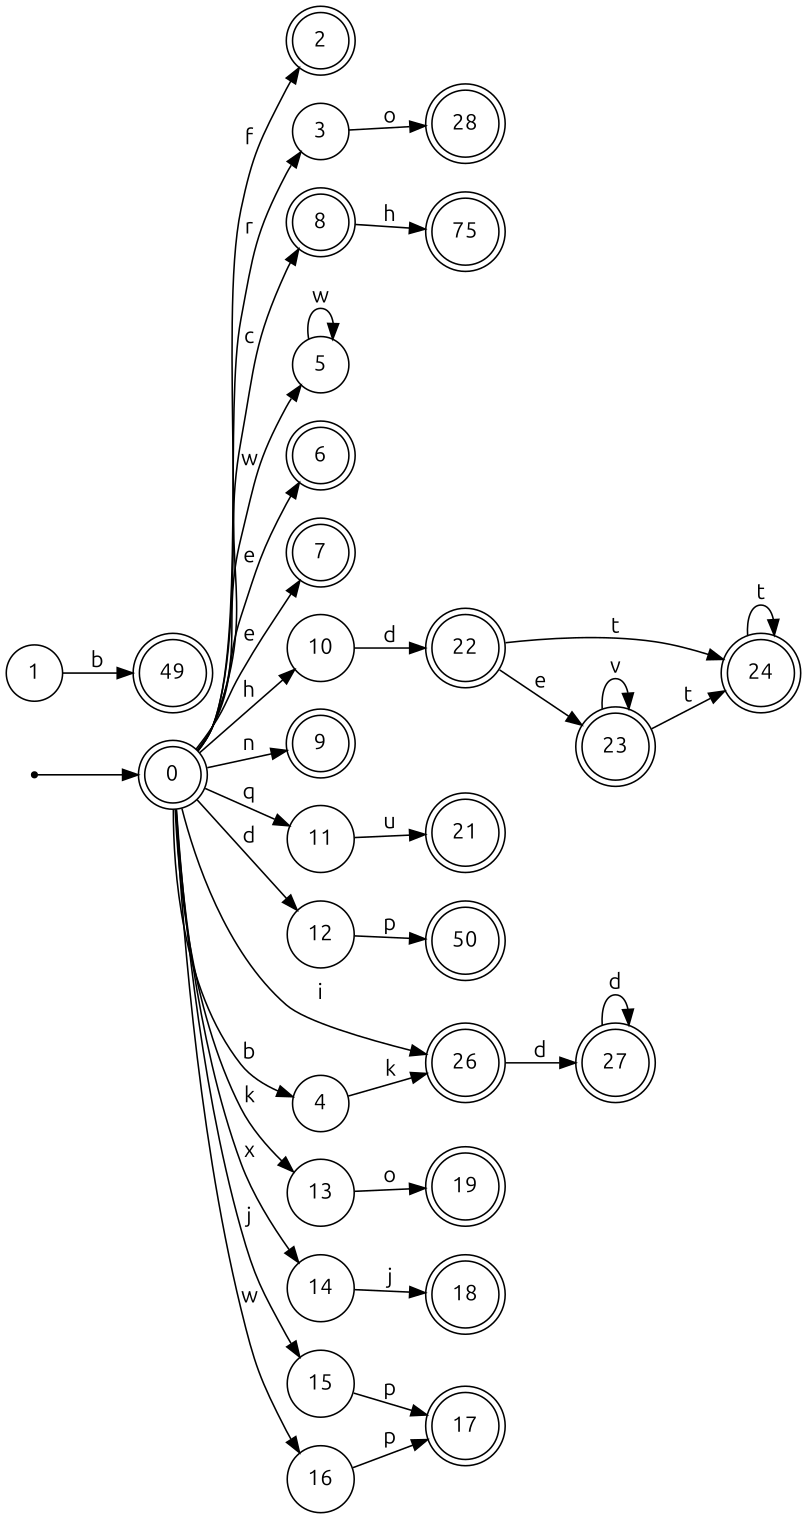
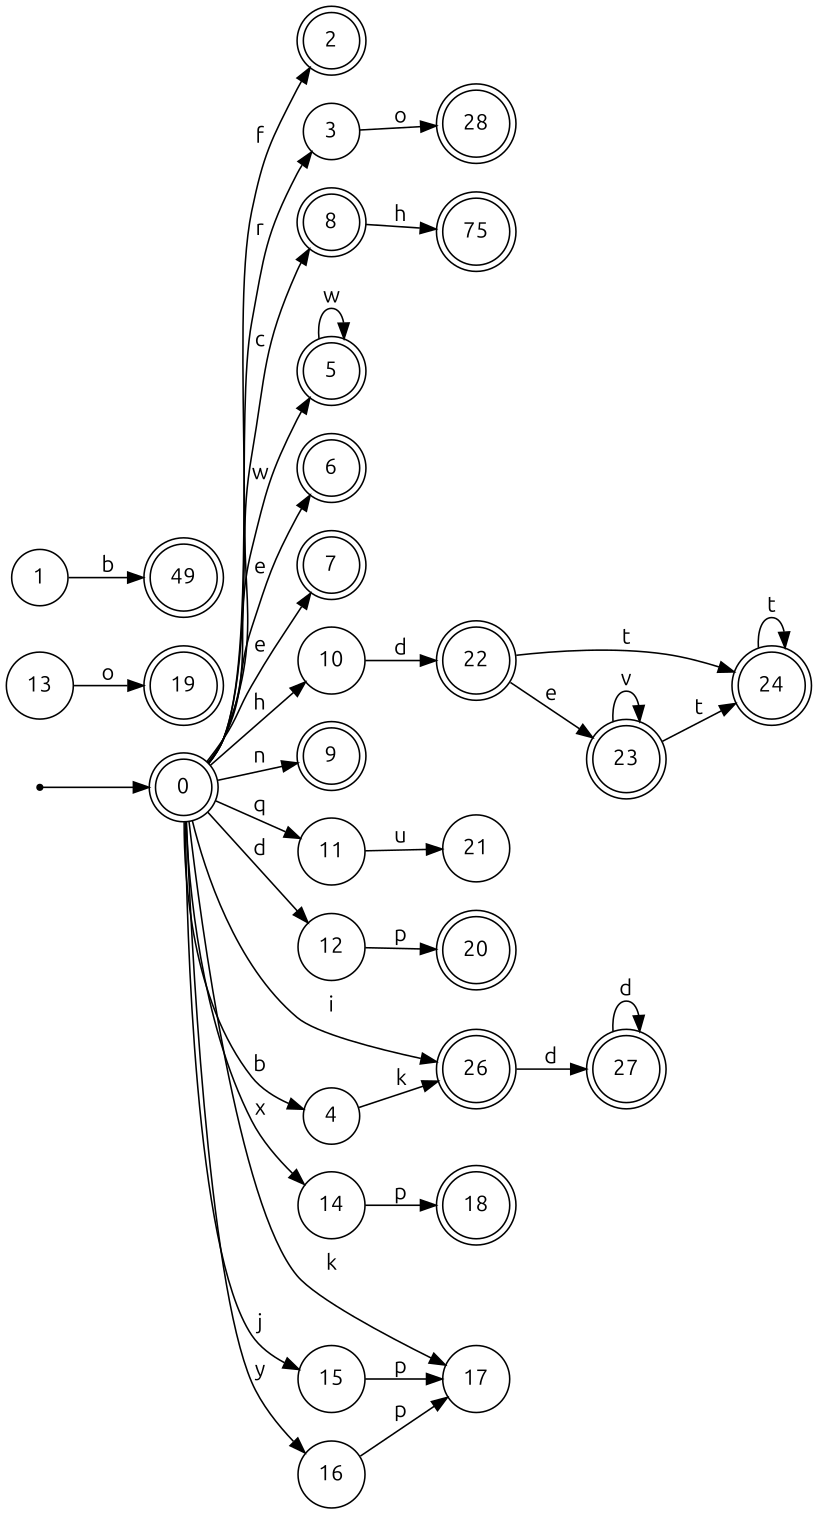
(321, 365) -> (332, 371)
(465, 833) -> (476, 848)
(465, 941) -> (476, 950)
(223, 1067) -> (241, 1131)
(390, 1278) -> (401, 1194)
(250, 1297) -> (260, 1370)
(465, 1426) -> (476, 1379)
